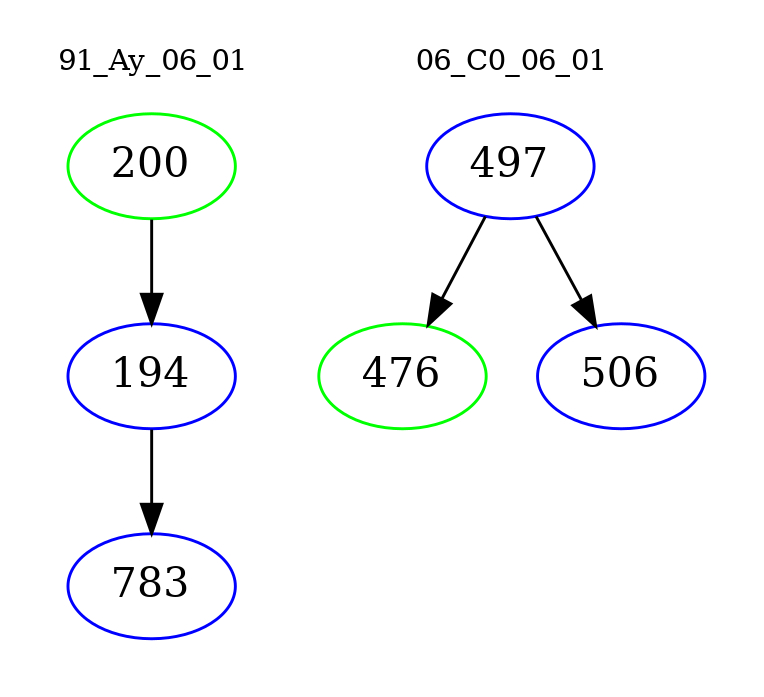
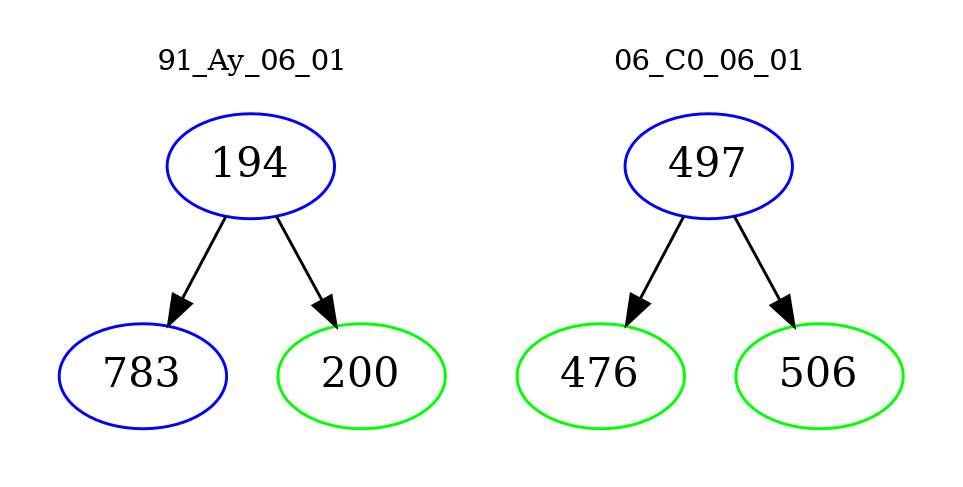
(152, 257) -> (299, 258)
(621, 376) -> (820, 376)
